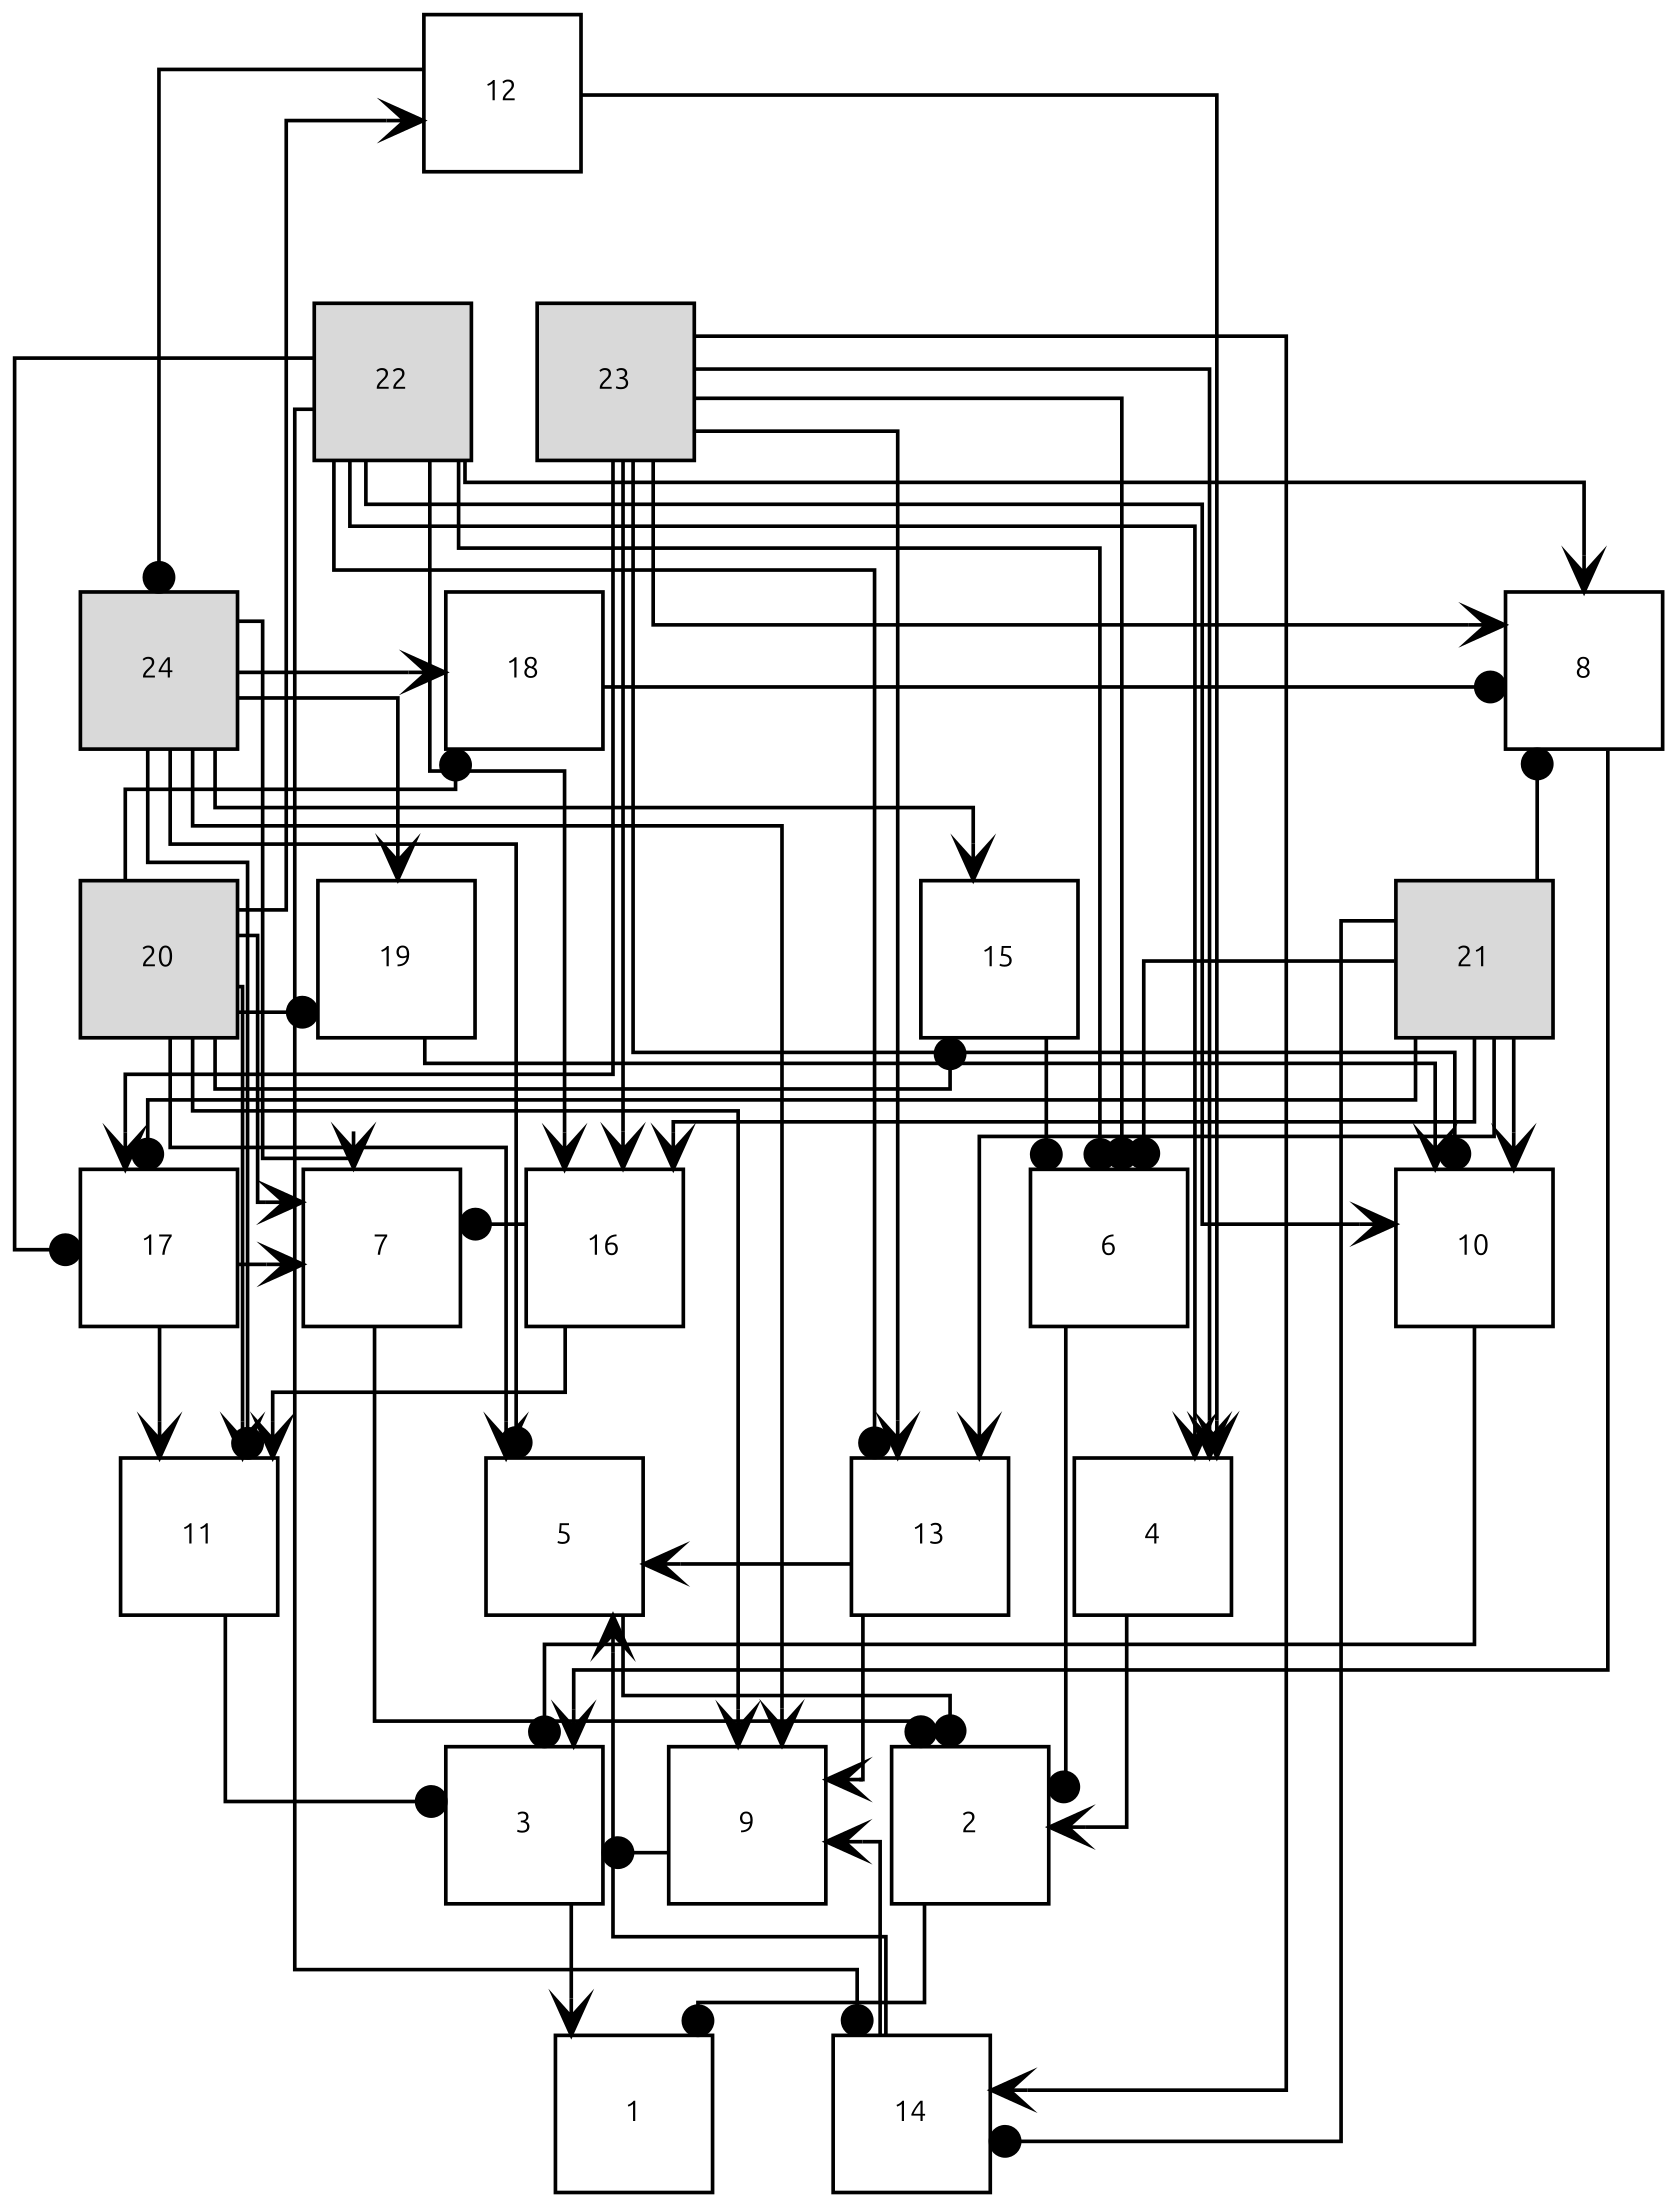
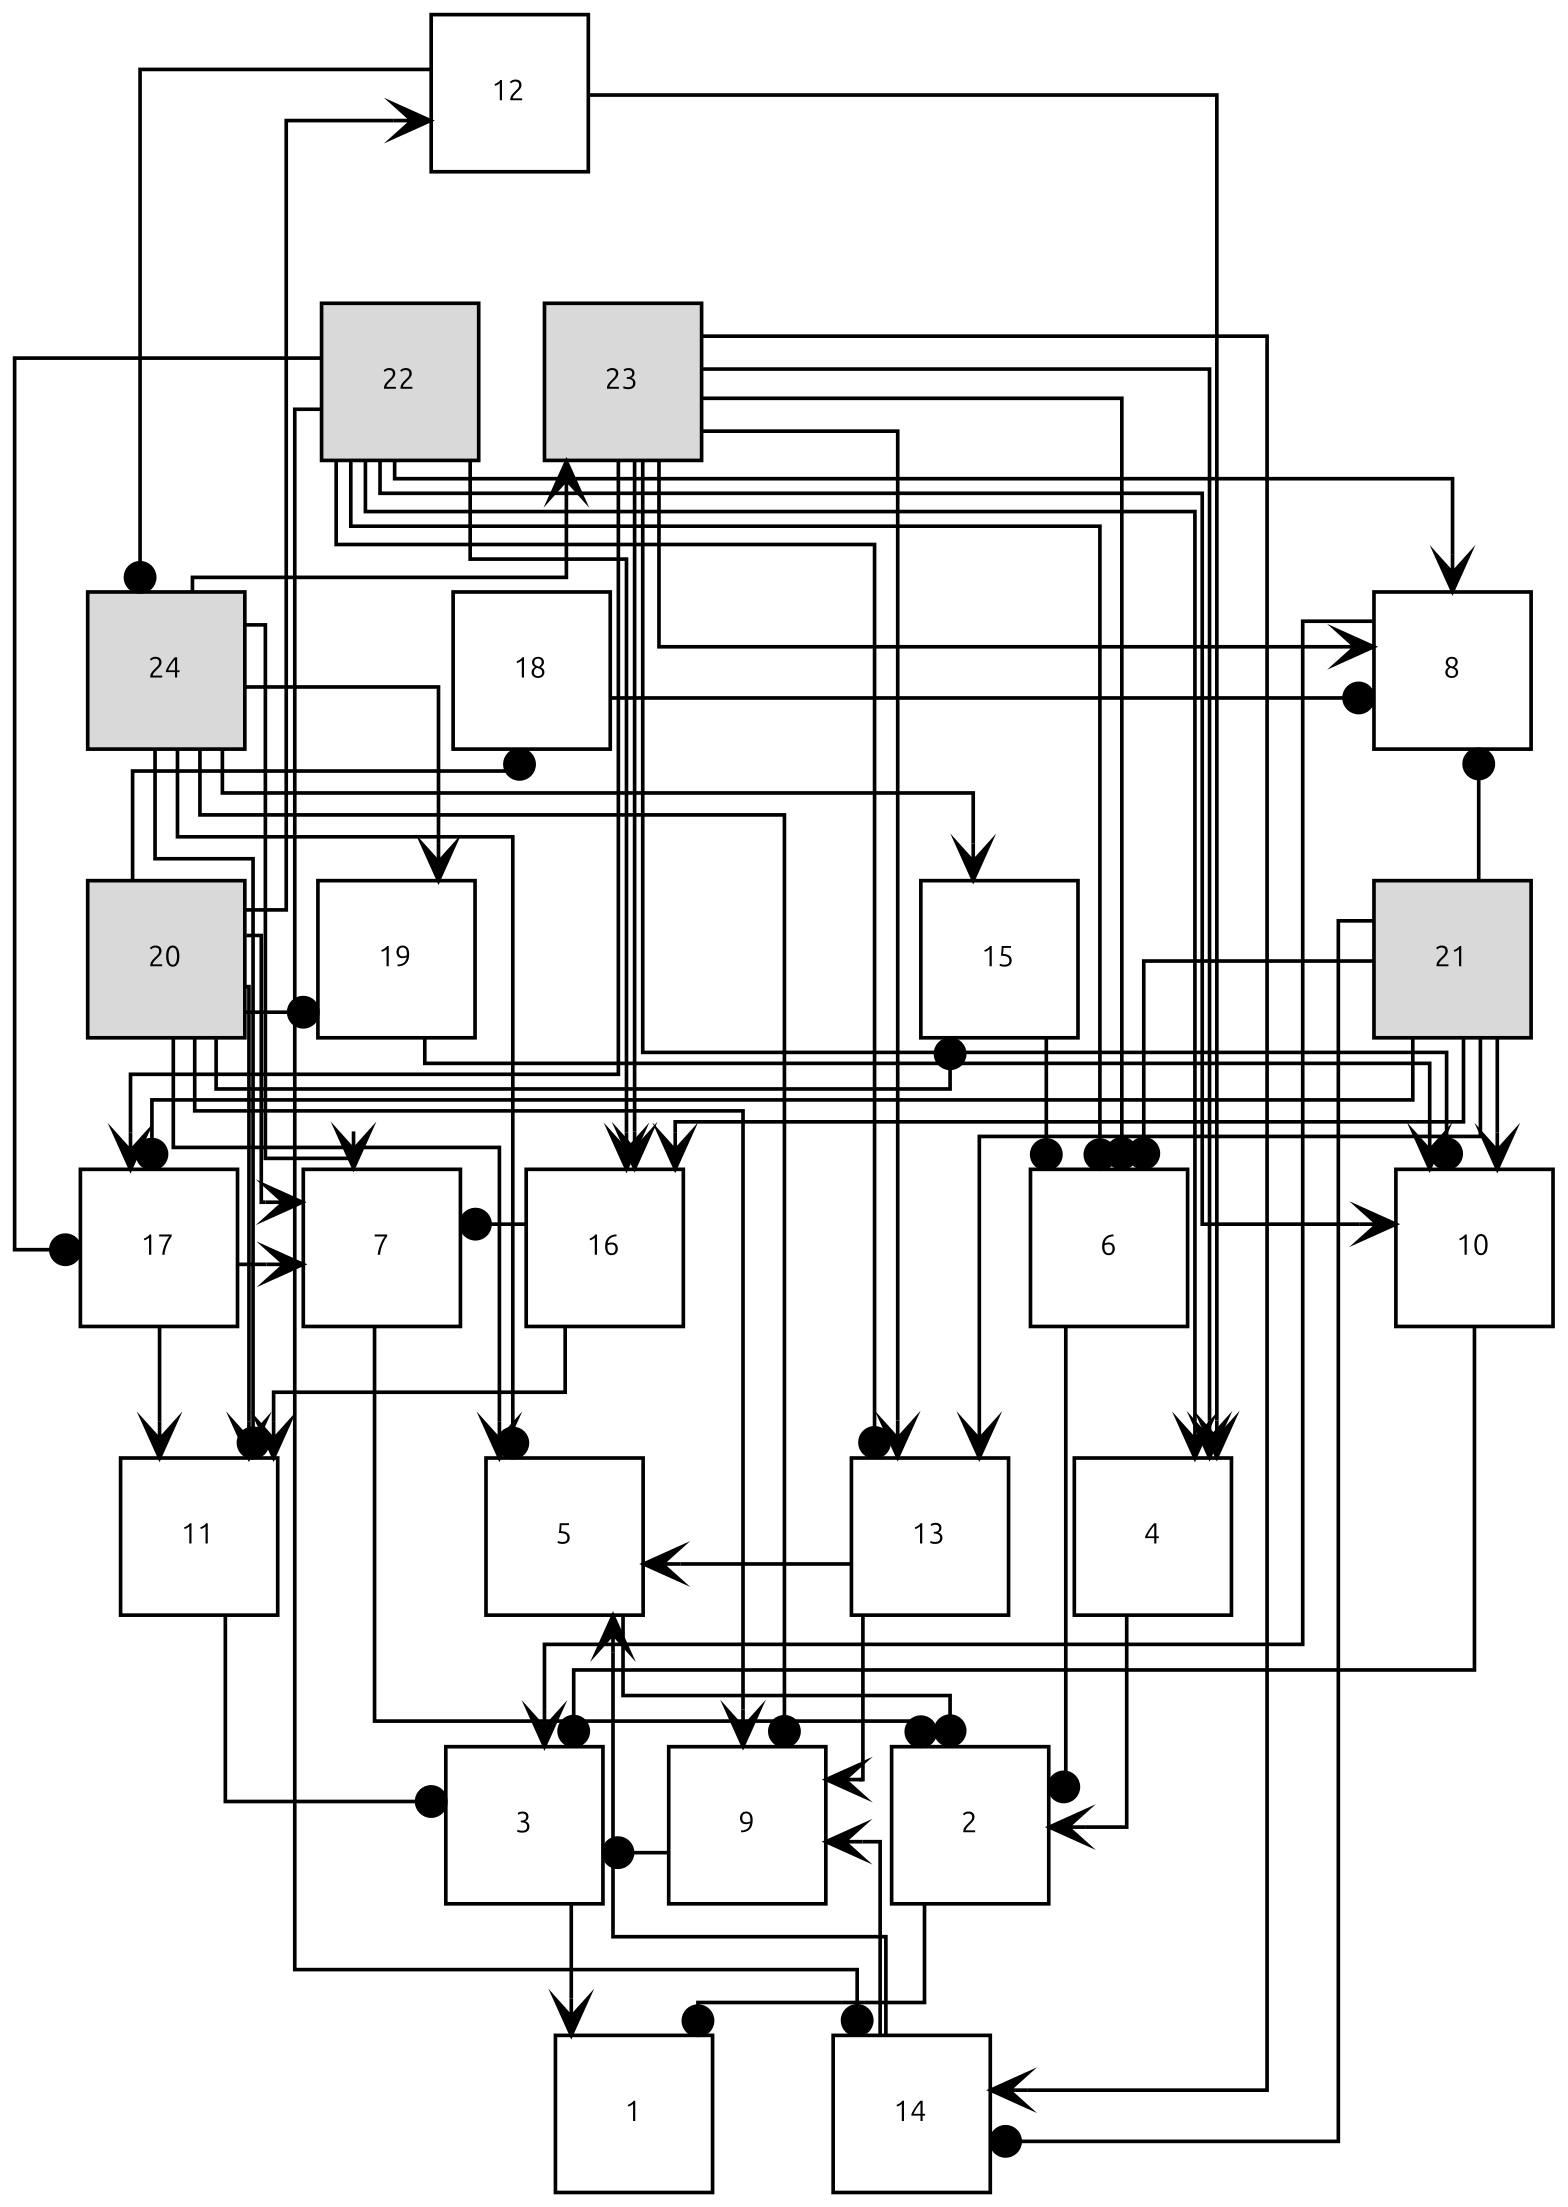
(323, 672) -> (435, 577)
(782, 896) -> (784, 980)
